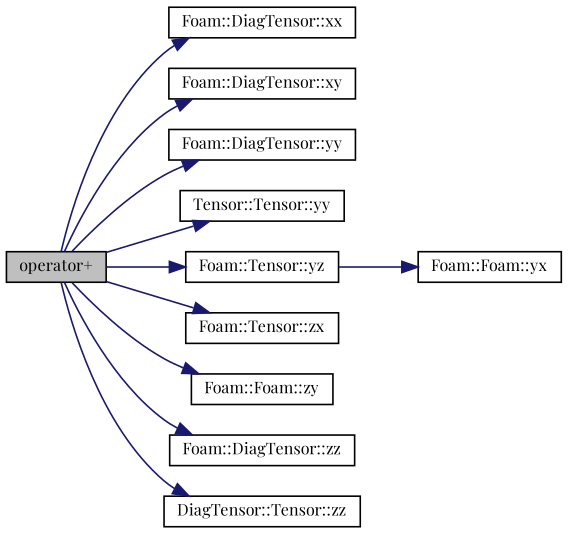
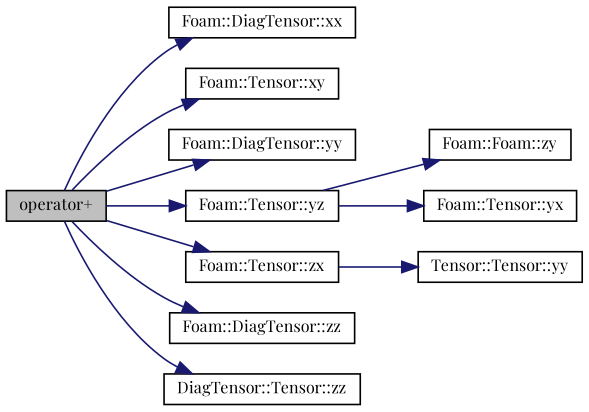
(262, 84) -> (262, 84)
(150, 239) -> (370, 267)
(490, 267) -> (500, 206)
(124, 331) -> (373, 177)
